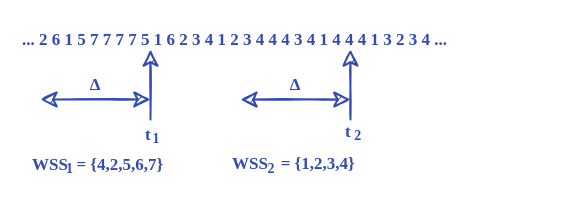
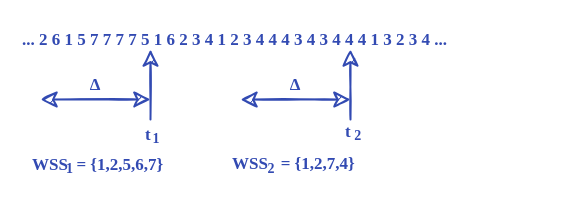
(266, 39) -> (266, 39)
(302, 163) -> (302, 163)
(104, 164) -> (104, 164)
